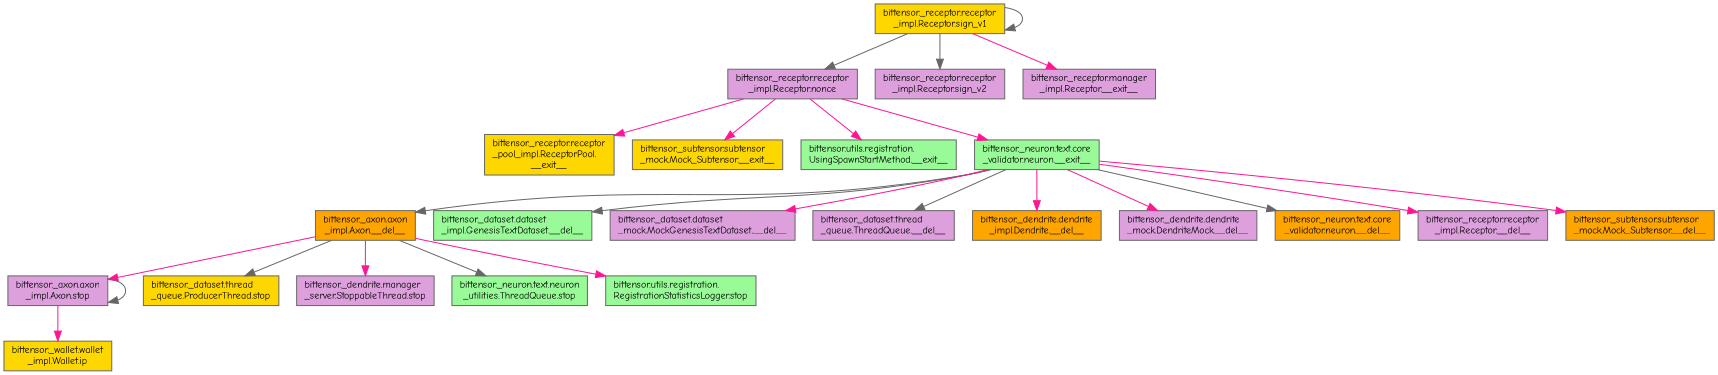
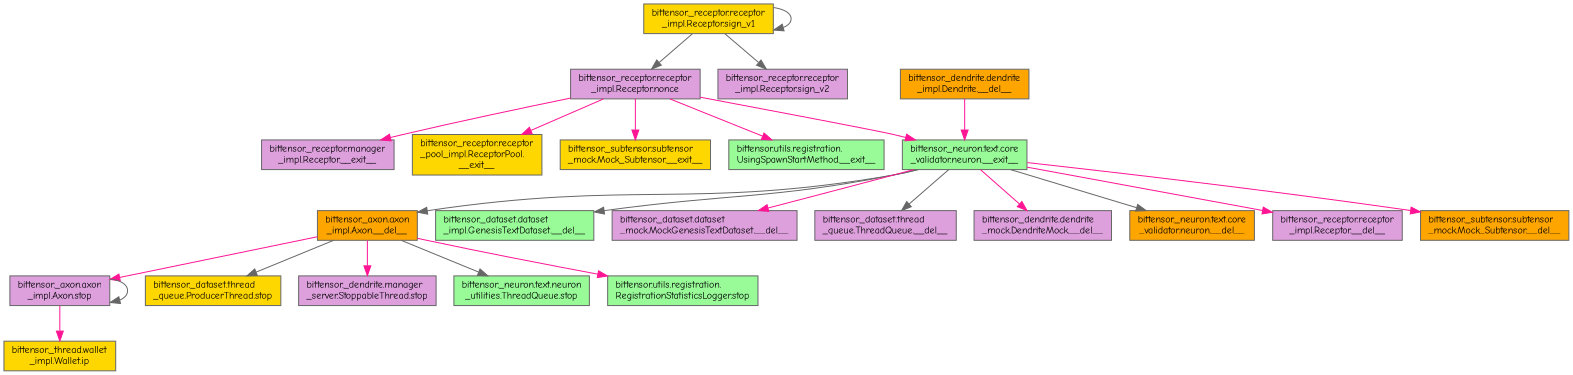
(1010, 49) -> (480, 117)
(1037, 185) -> (965, 114)
(58, 356) -> (60, 356)
